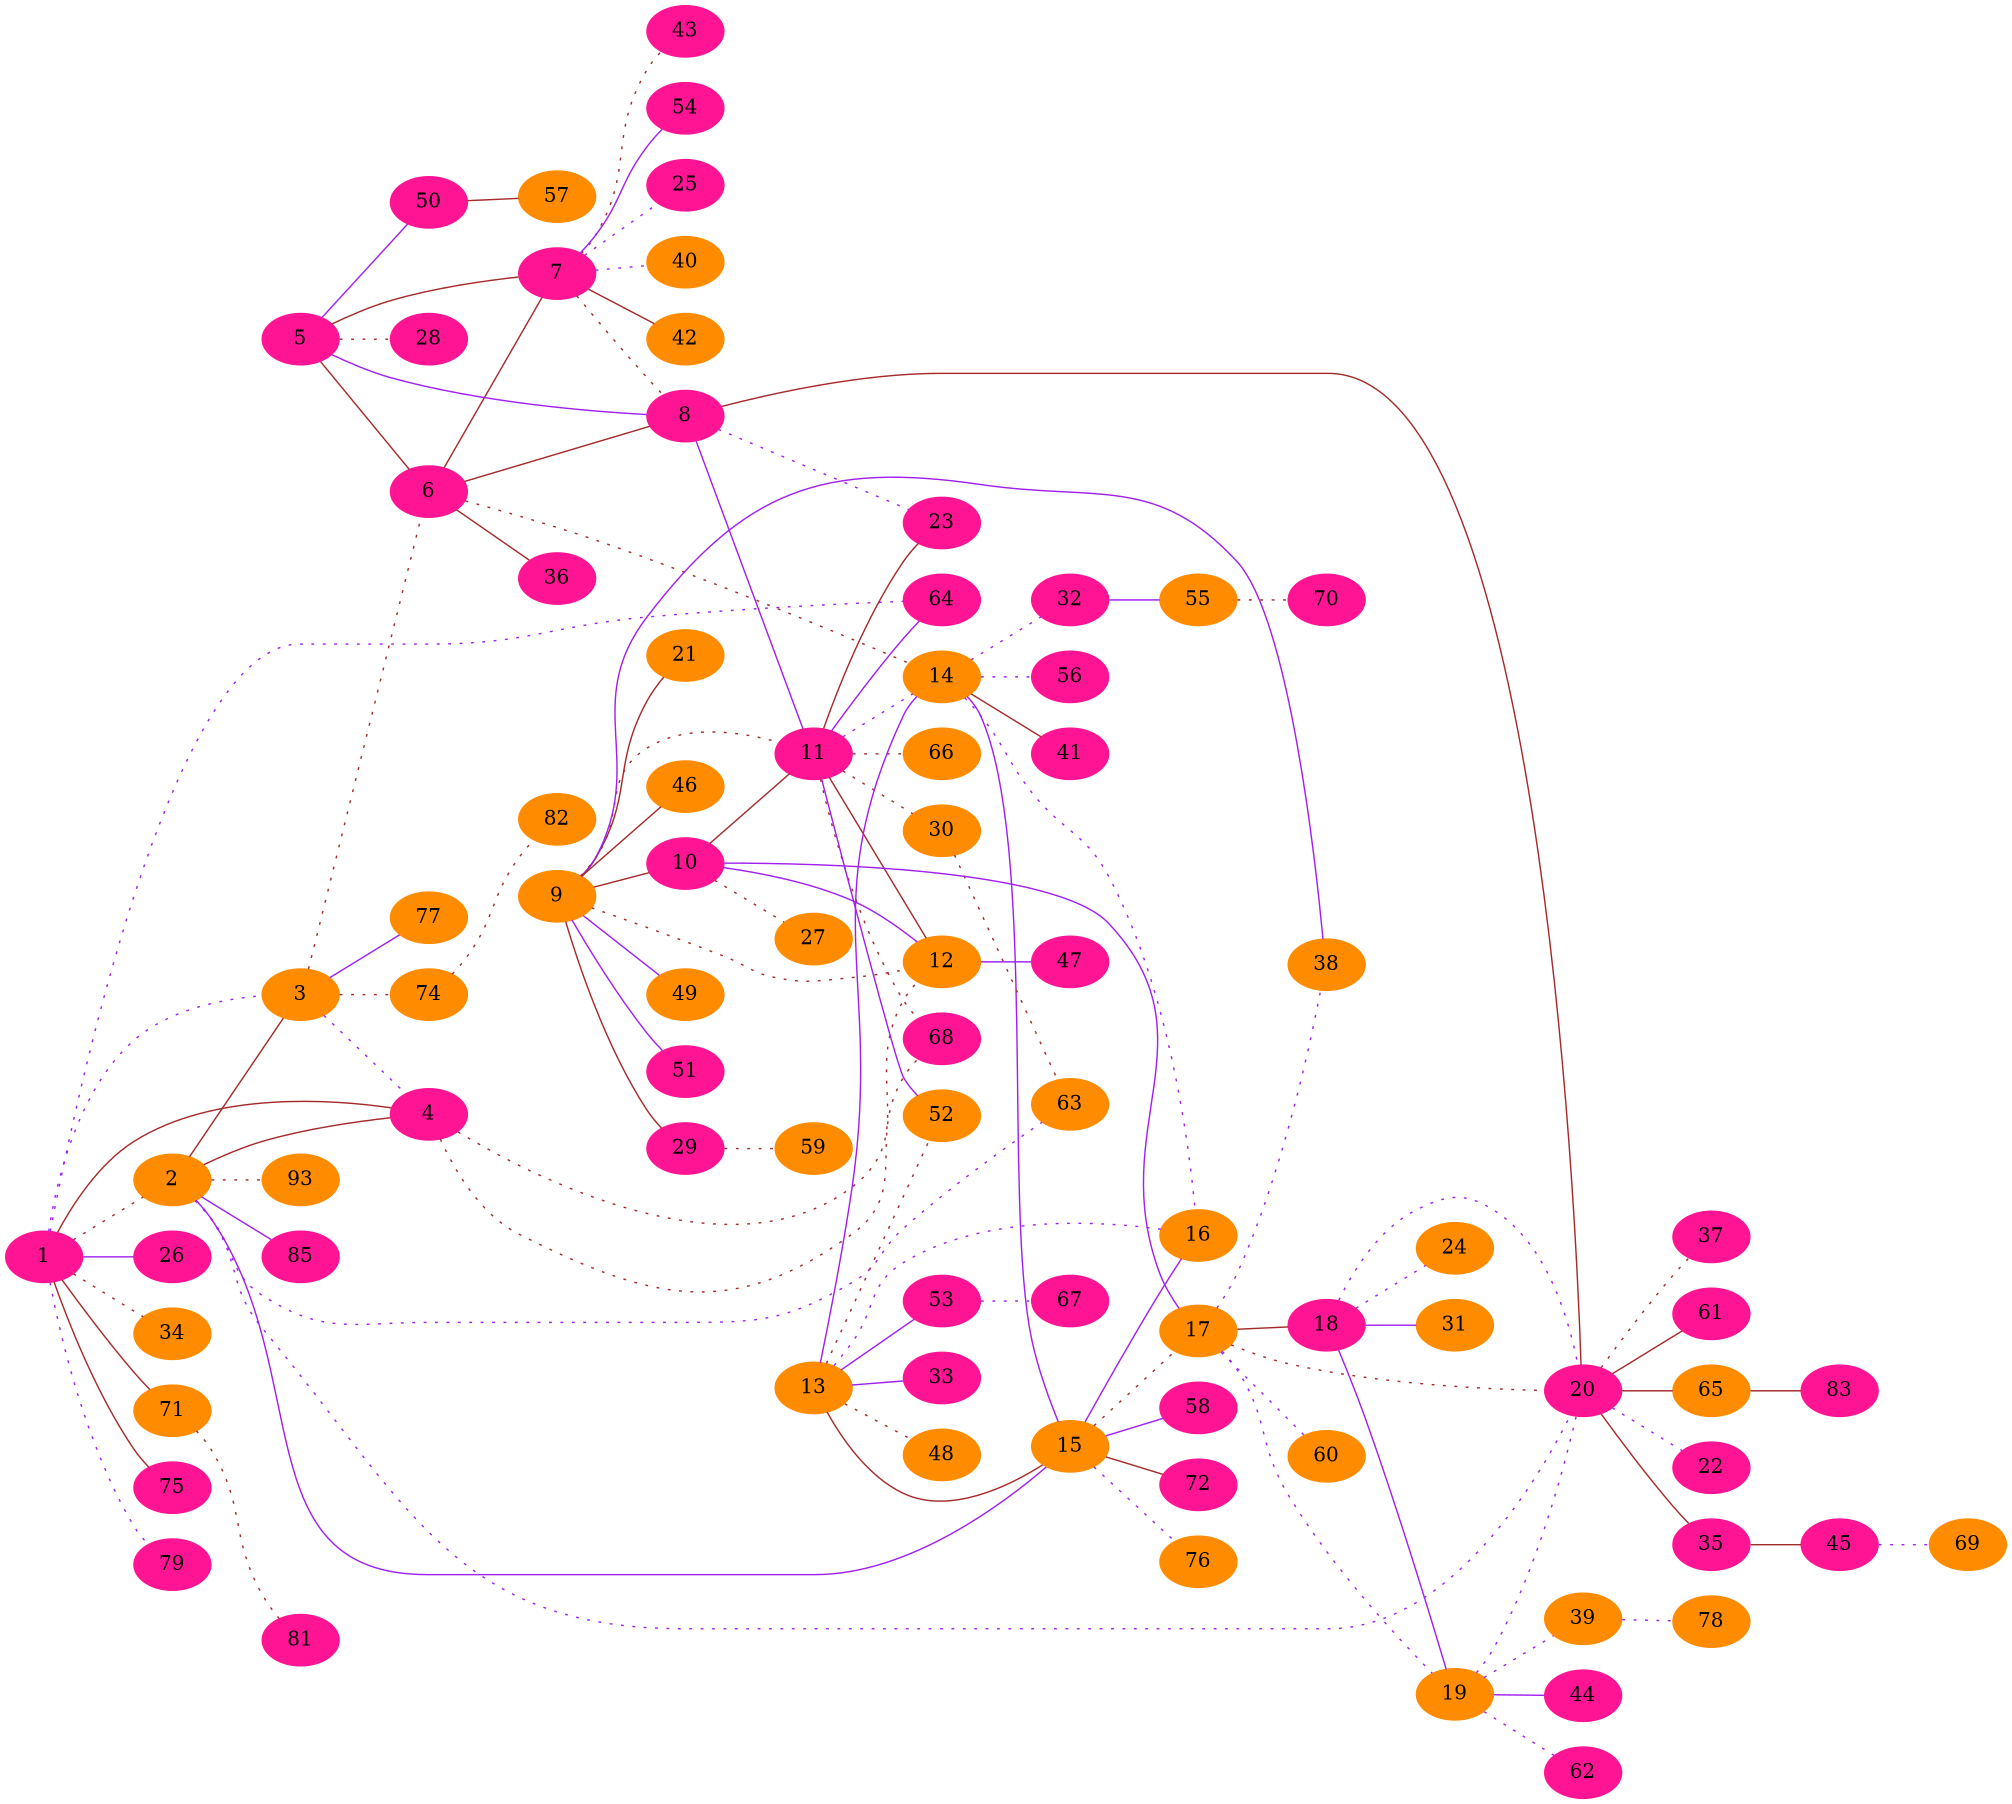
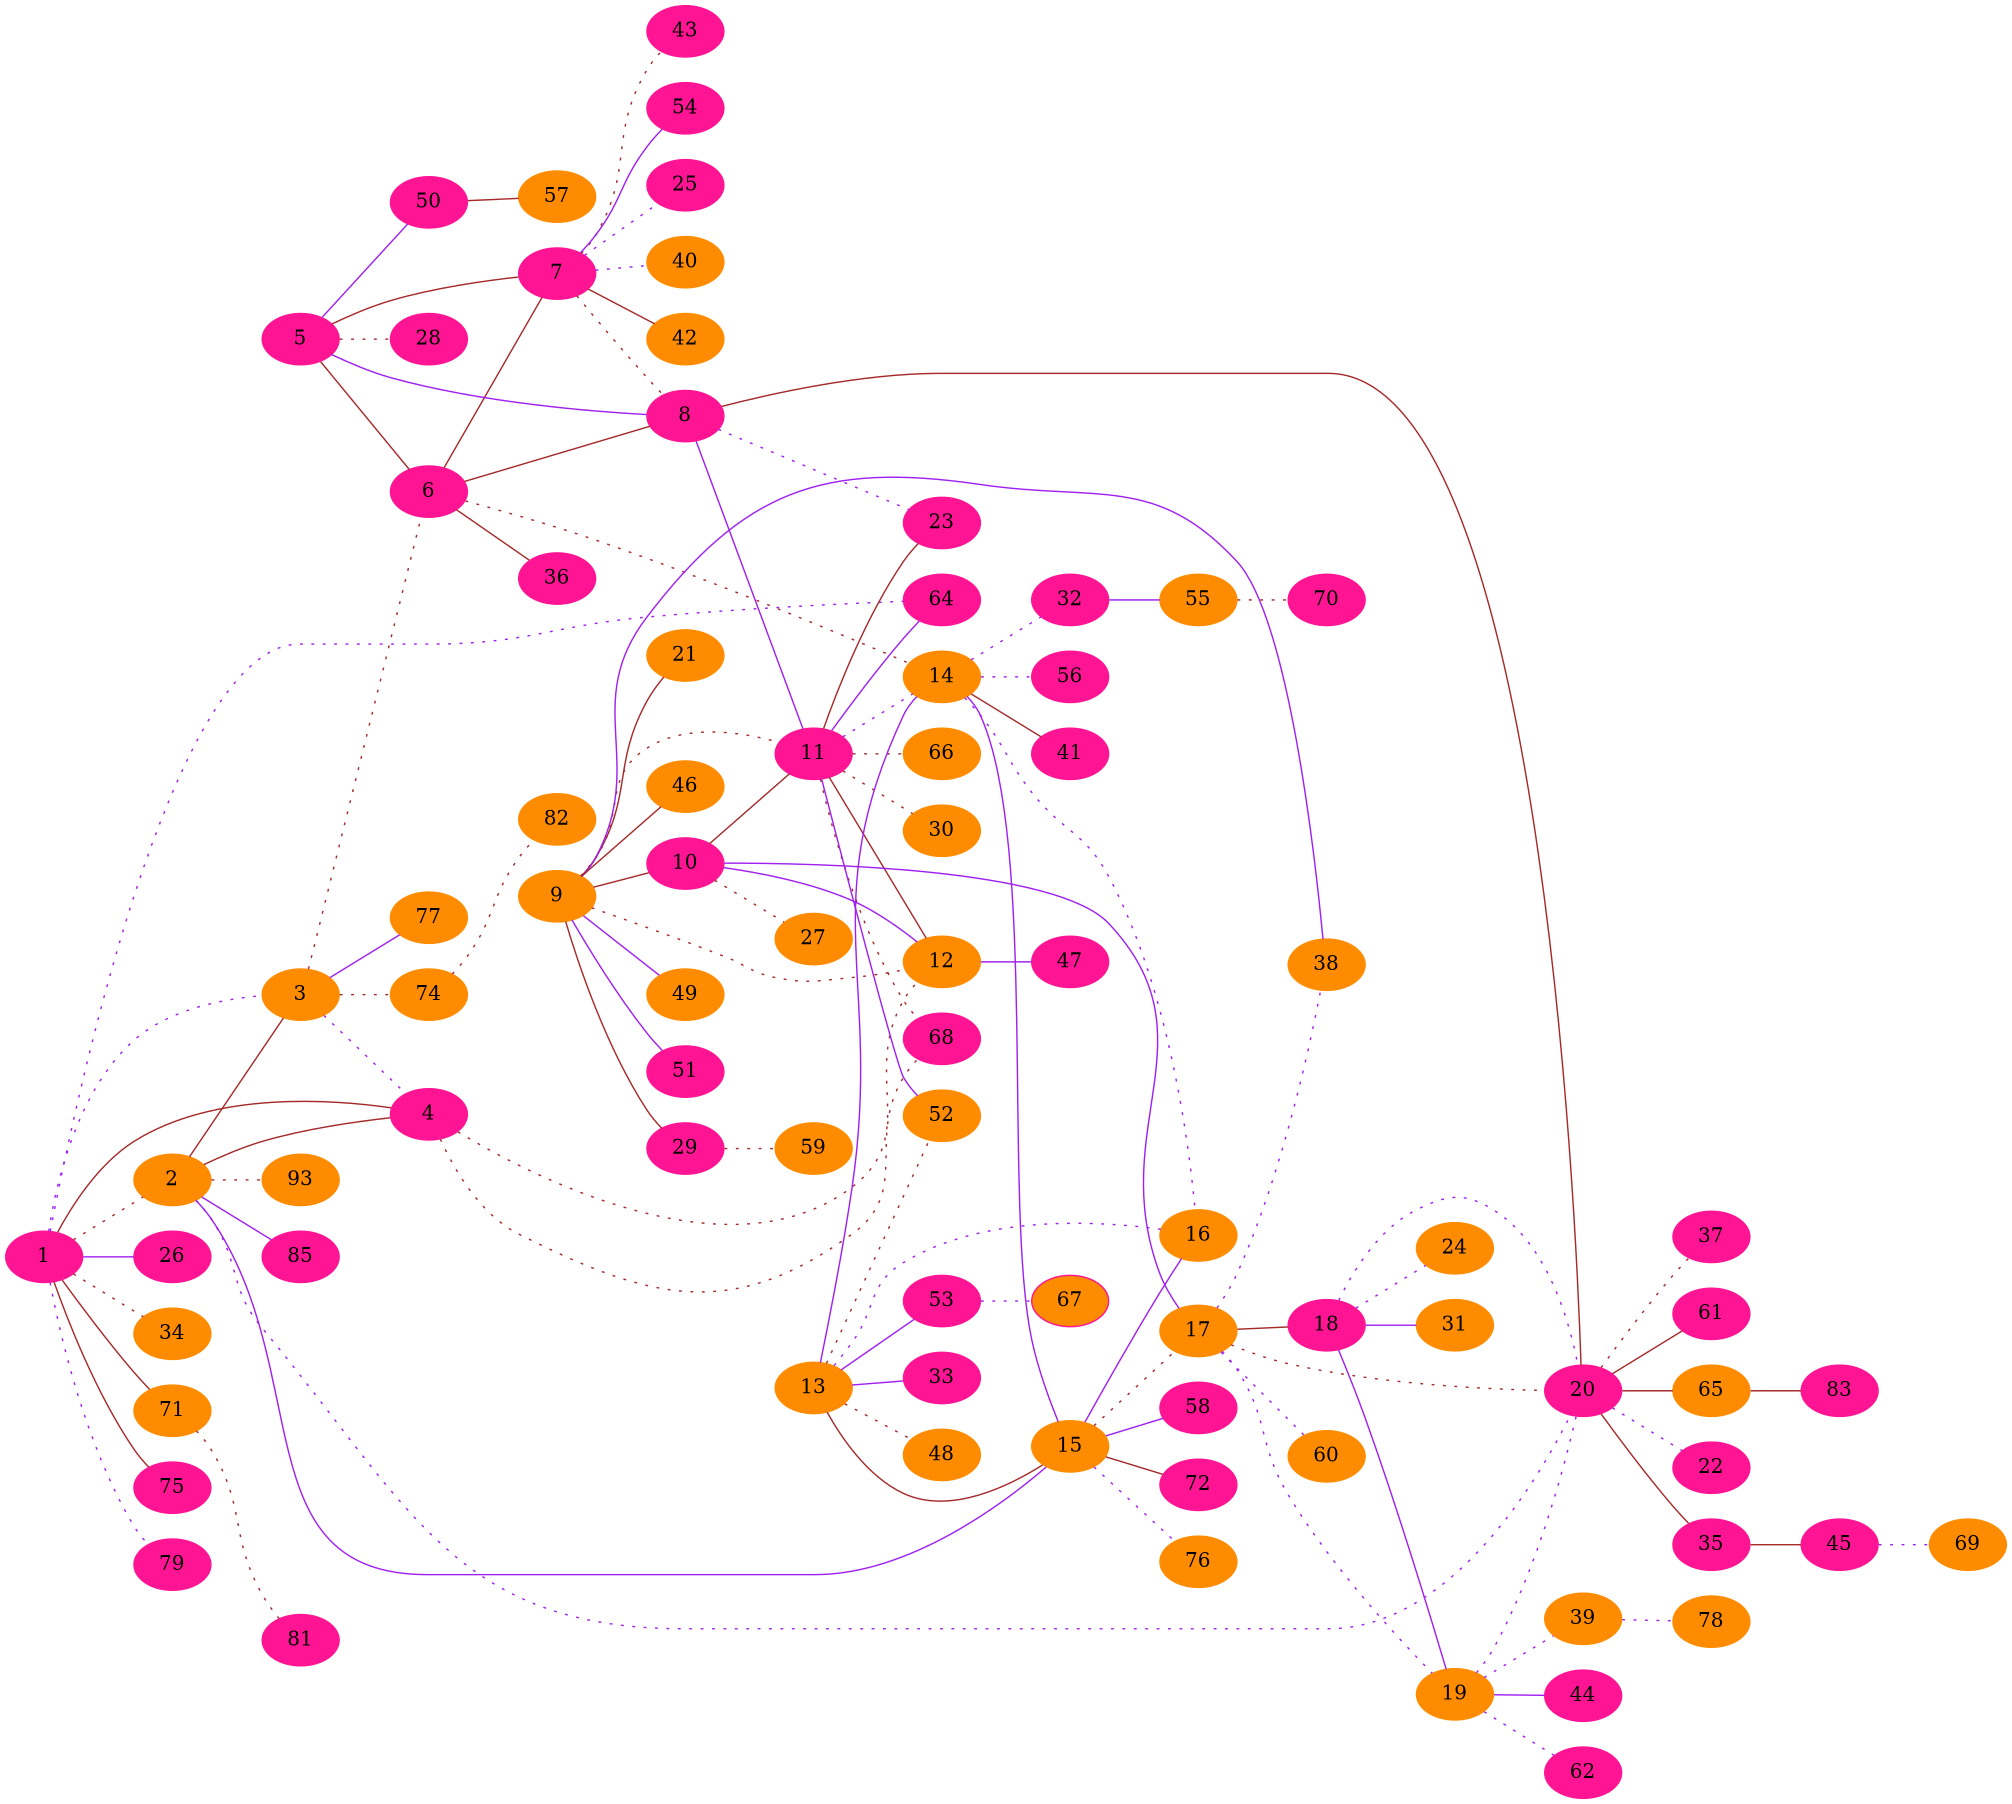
(1070, 1104) -> none
(1070, 1301) -> (1070, 1301)
